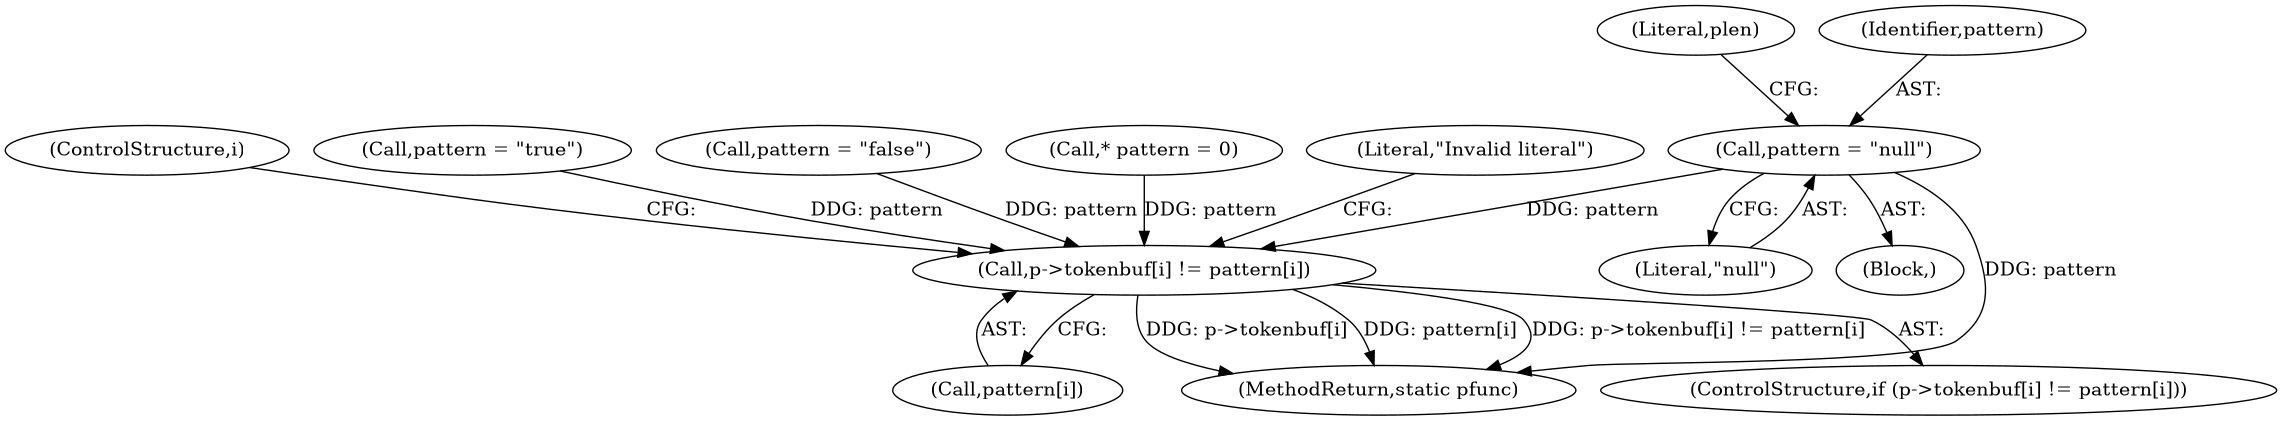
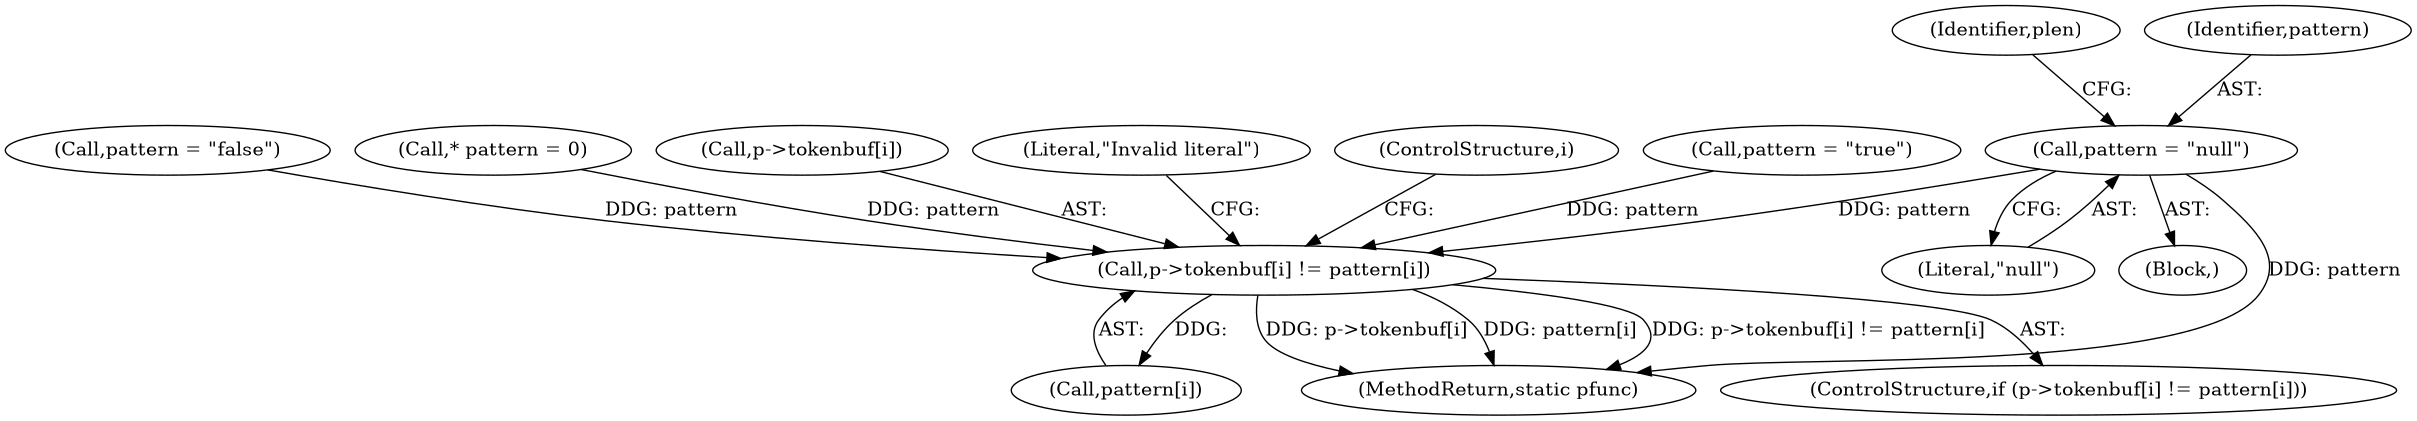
(1696, 30) -> (2006, 30)
none -> (802, 150)
(1086, 330) -> (1204, 330)
